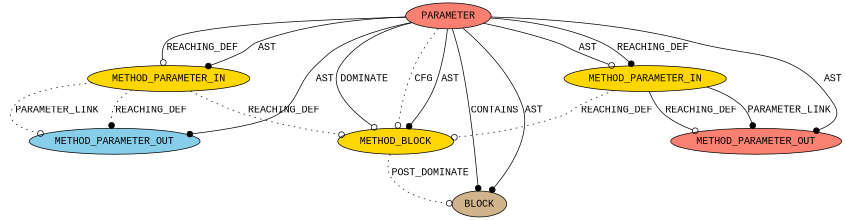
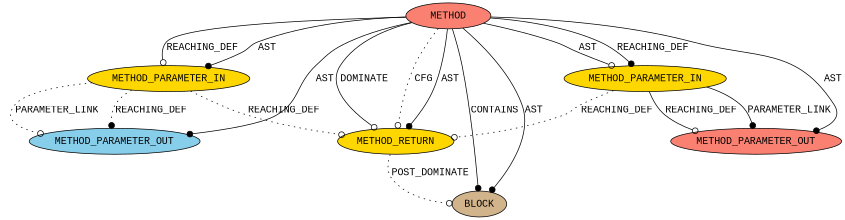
(448, 16) -> (448, 16)
(396, 141) -> (396, 141)
